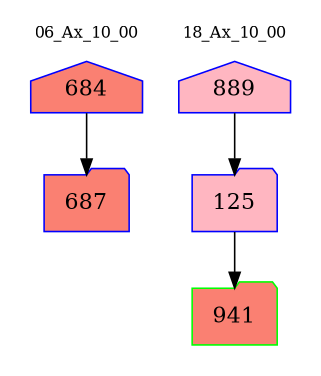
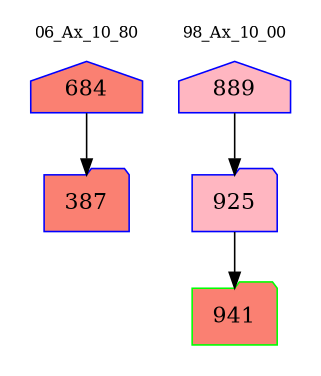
(87, 34) -> (87, 34)
(235, 34) -> (235, 34)
(87, 203) -> (87, 203)
(235, 203) -> (235, 203)
